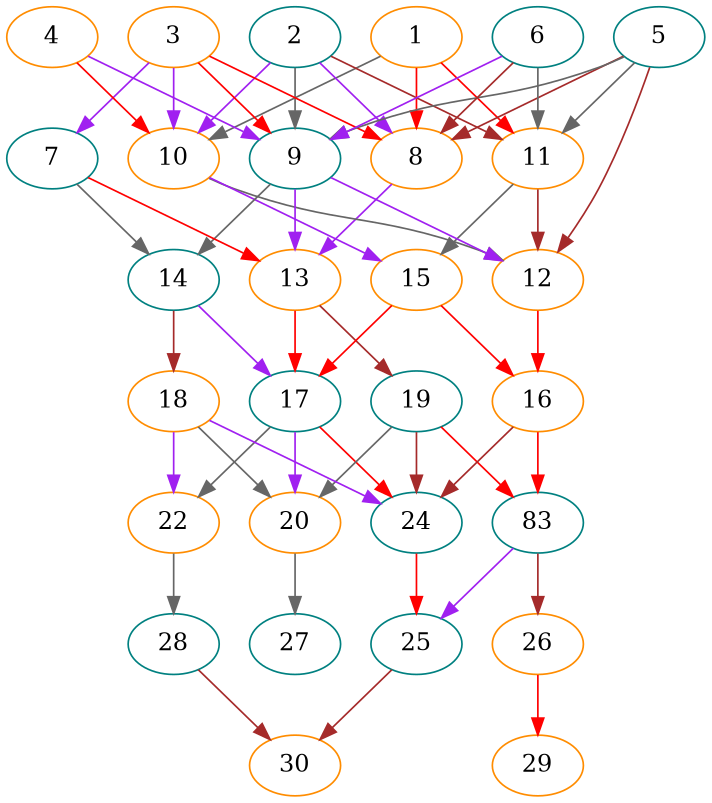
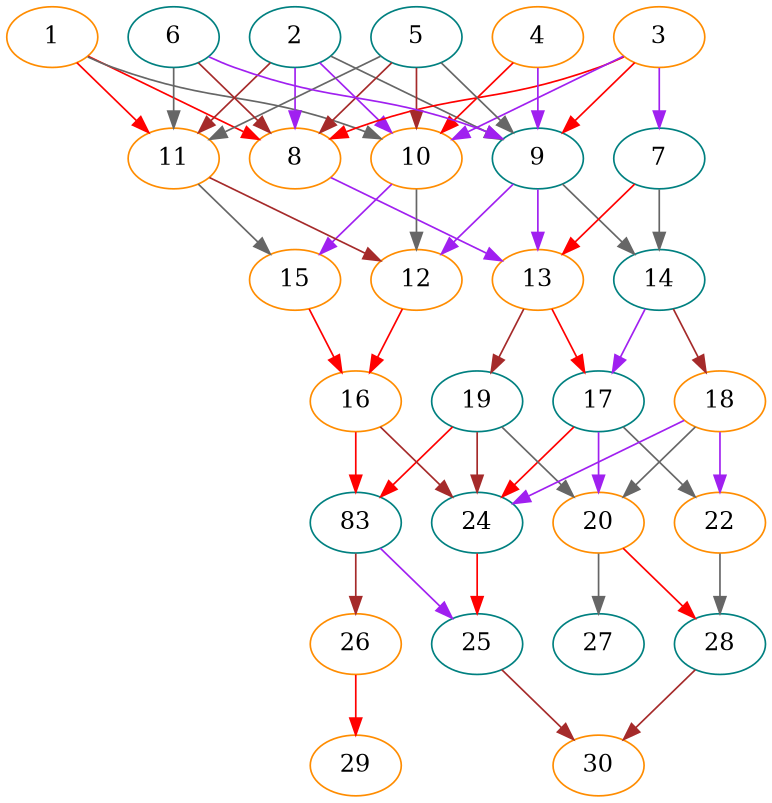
(615, 155) -> (416, 86)
(364, 333) -> none
none -> (653, 577)
